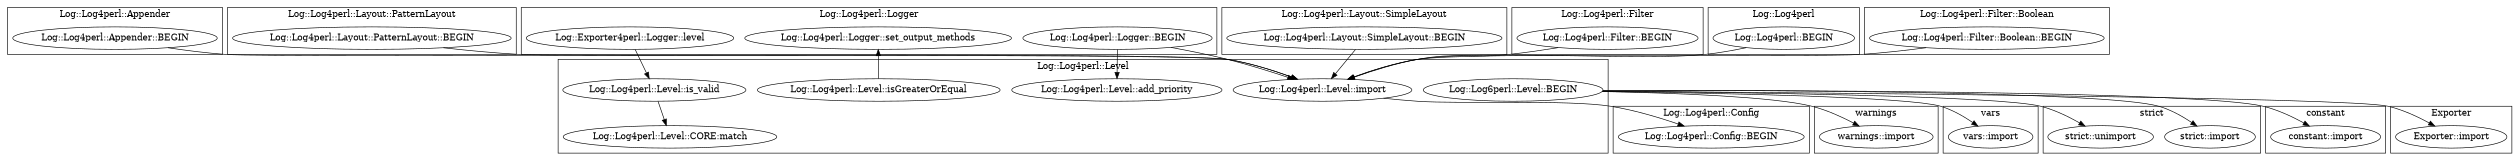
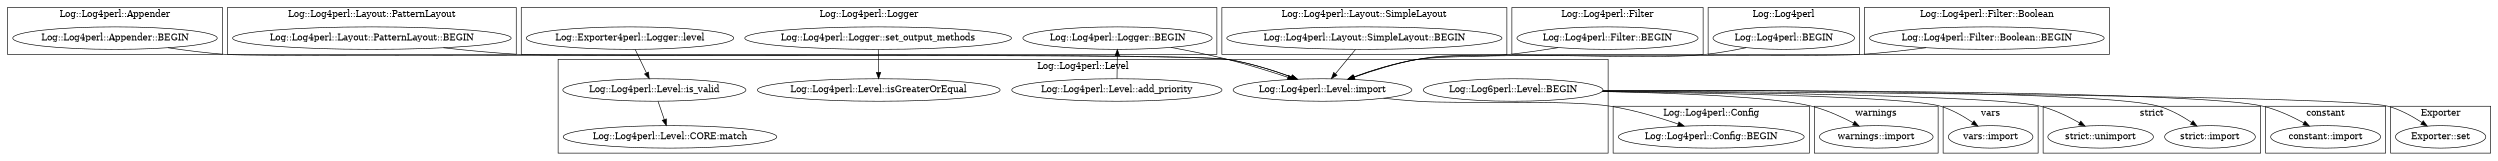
(1117, 63) -> (1117, 67)
(878, 67) -> (878, 63)
(2451, 137) -> (2441, 137)
